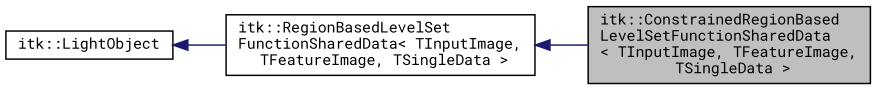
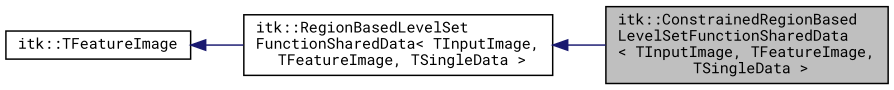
(89, 45) -> (98, 45)
